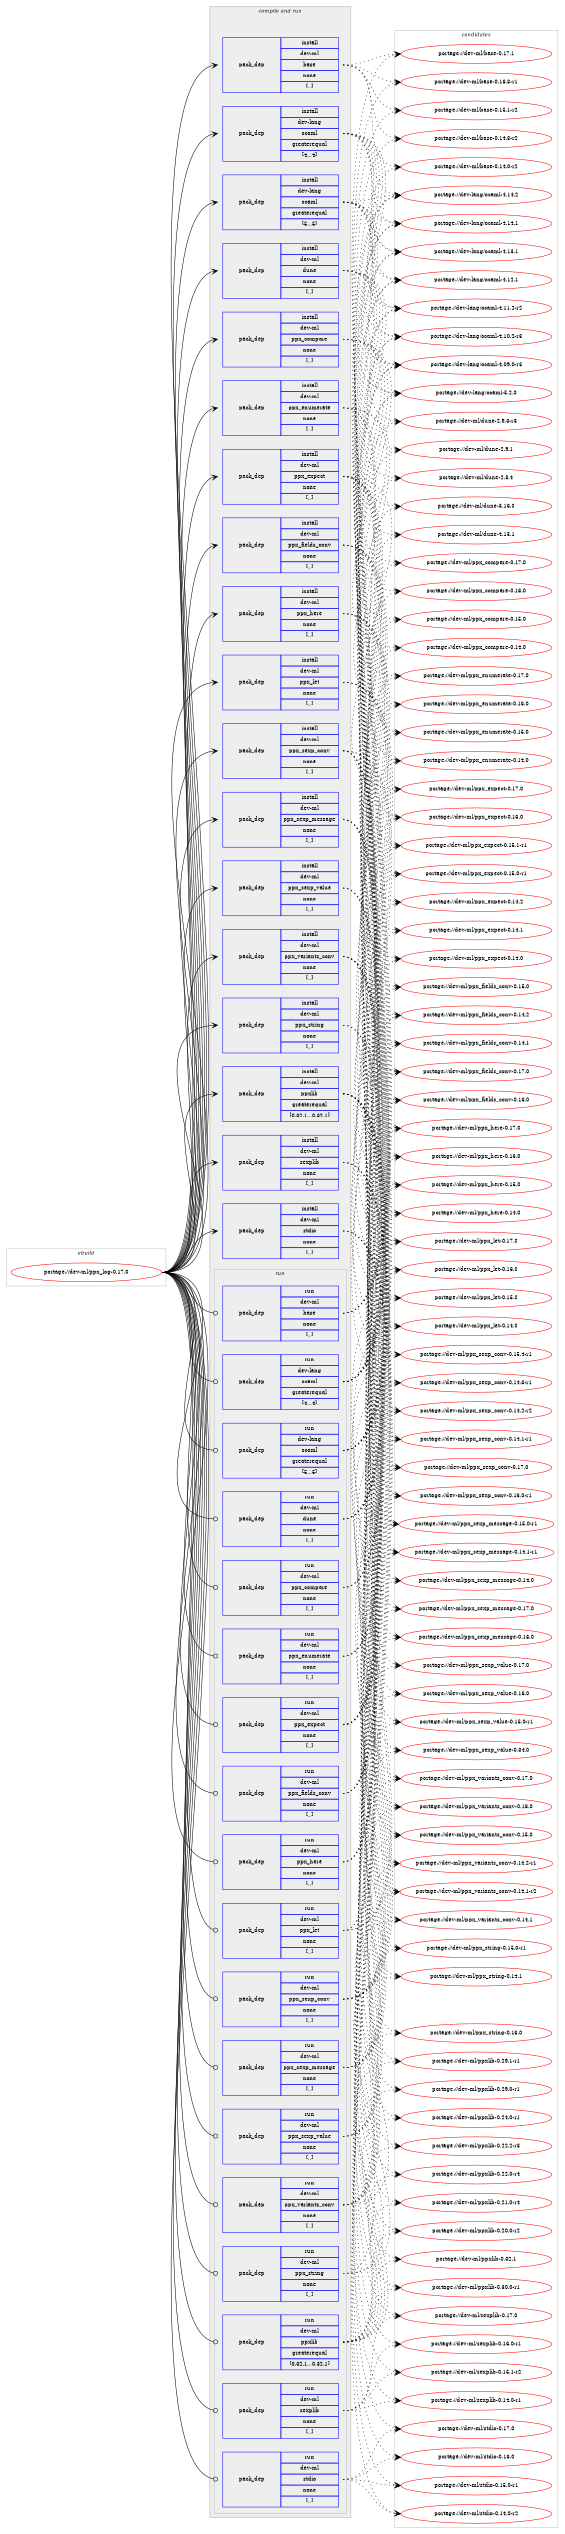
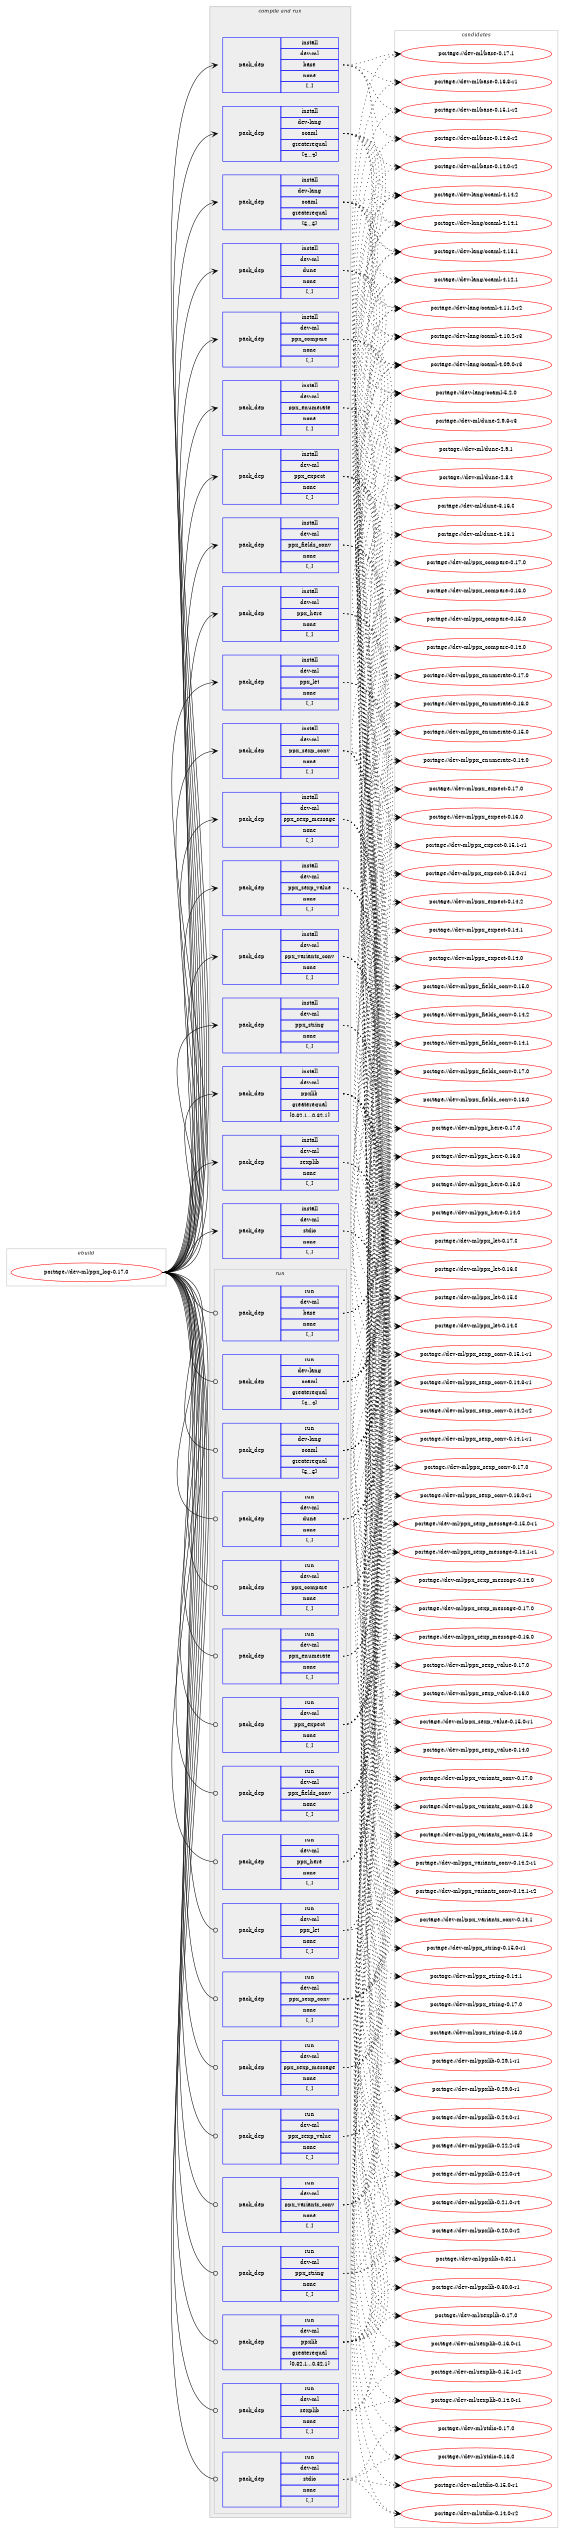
(476, 1355) -> (476, 1355)
(476, 1750) -> (476, 1750)
none -> (476, 2005)
